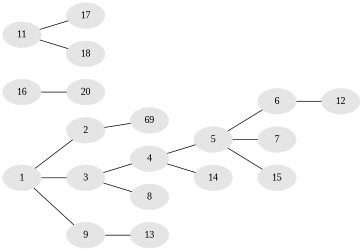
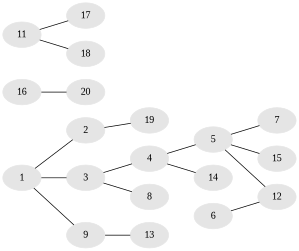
(149, 120) -> (149, 120)
(245, 120) -> (245, 168)
